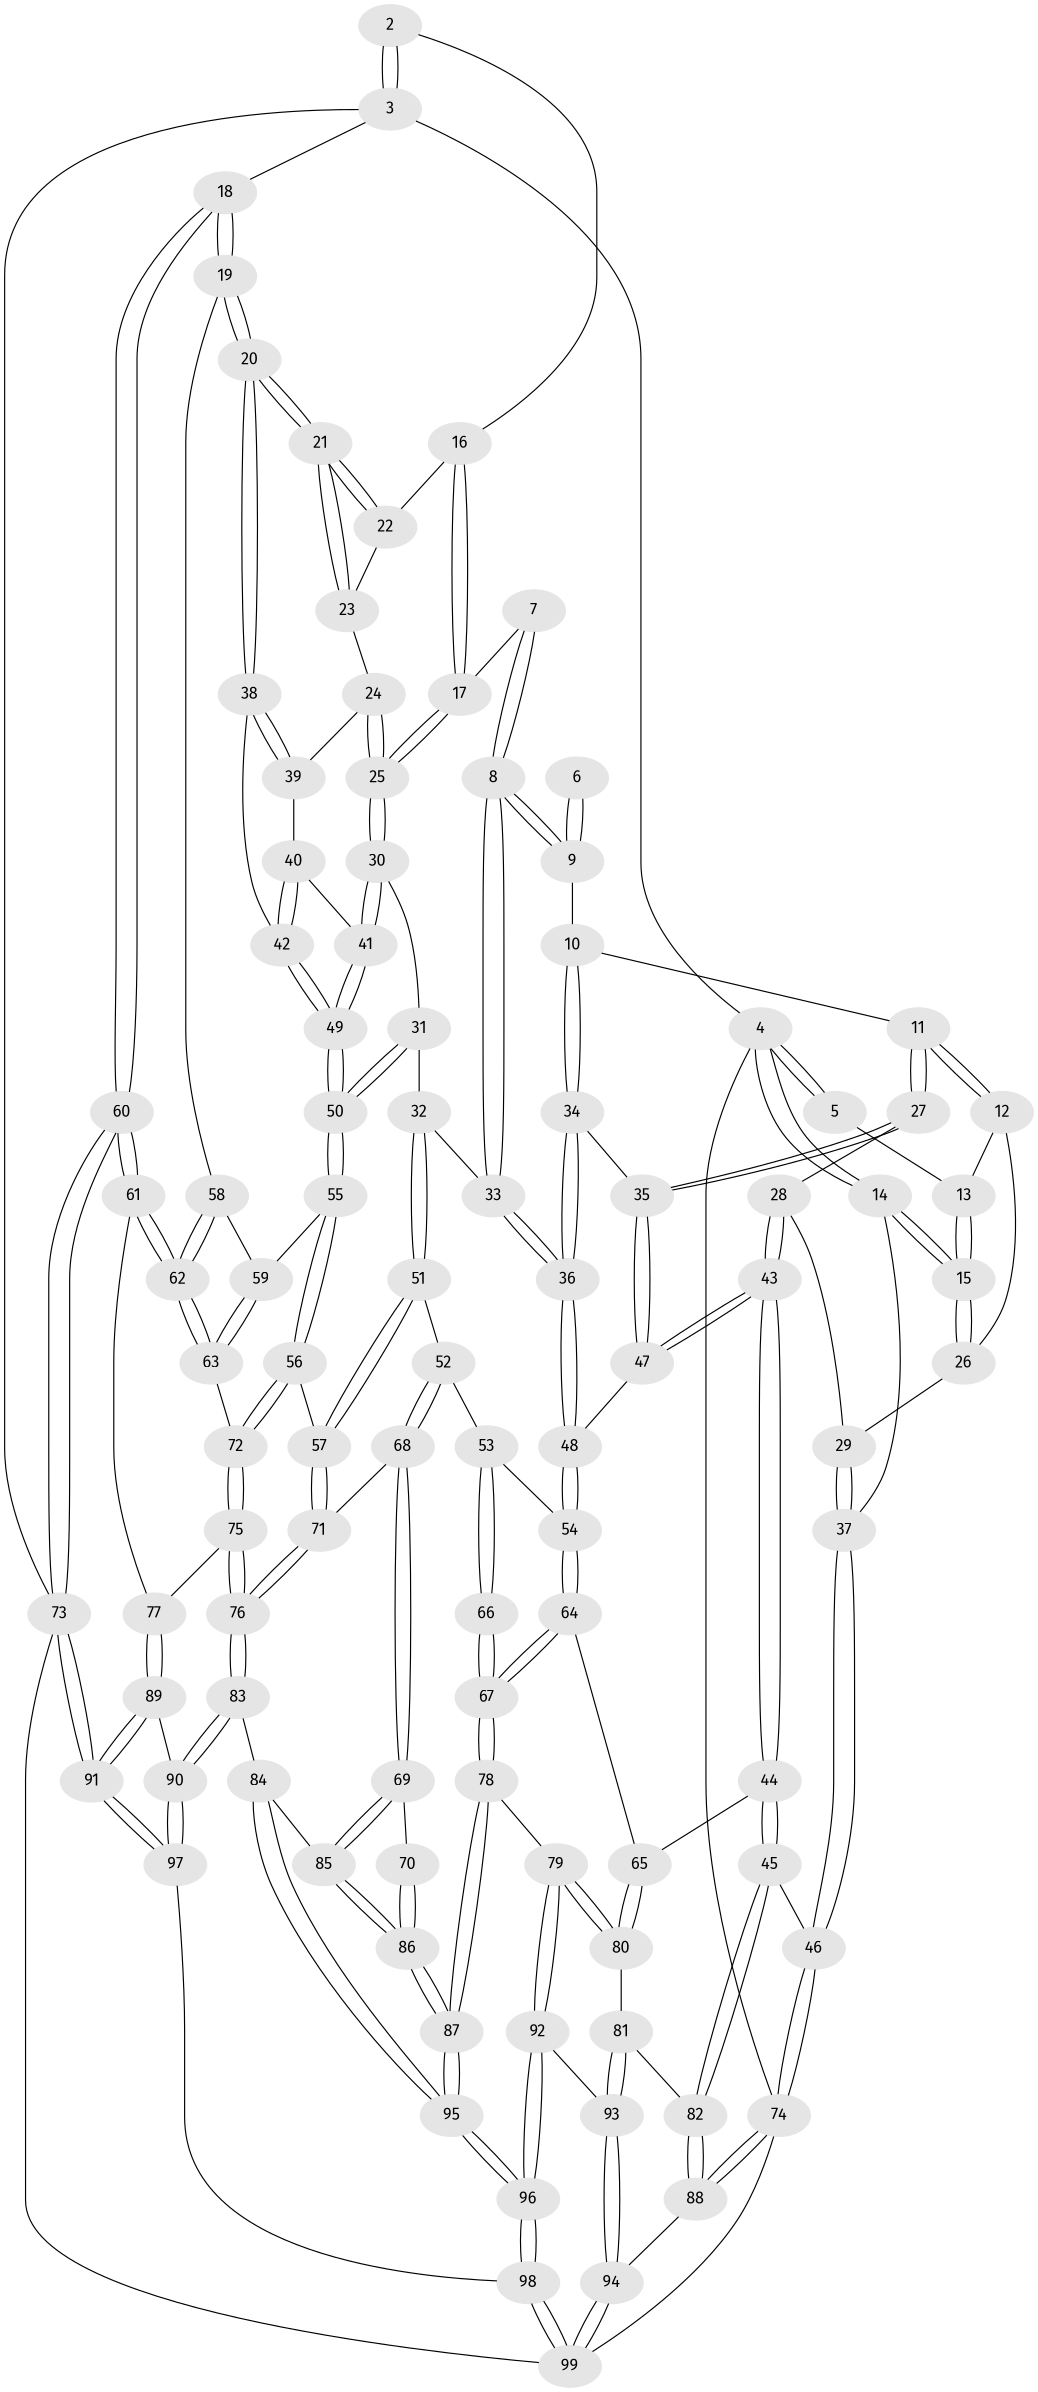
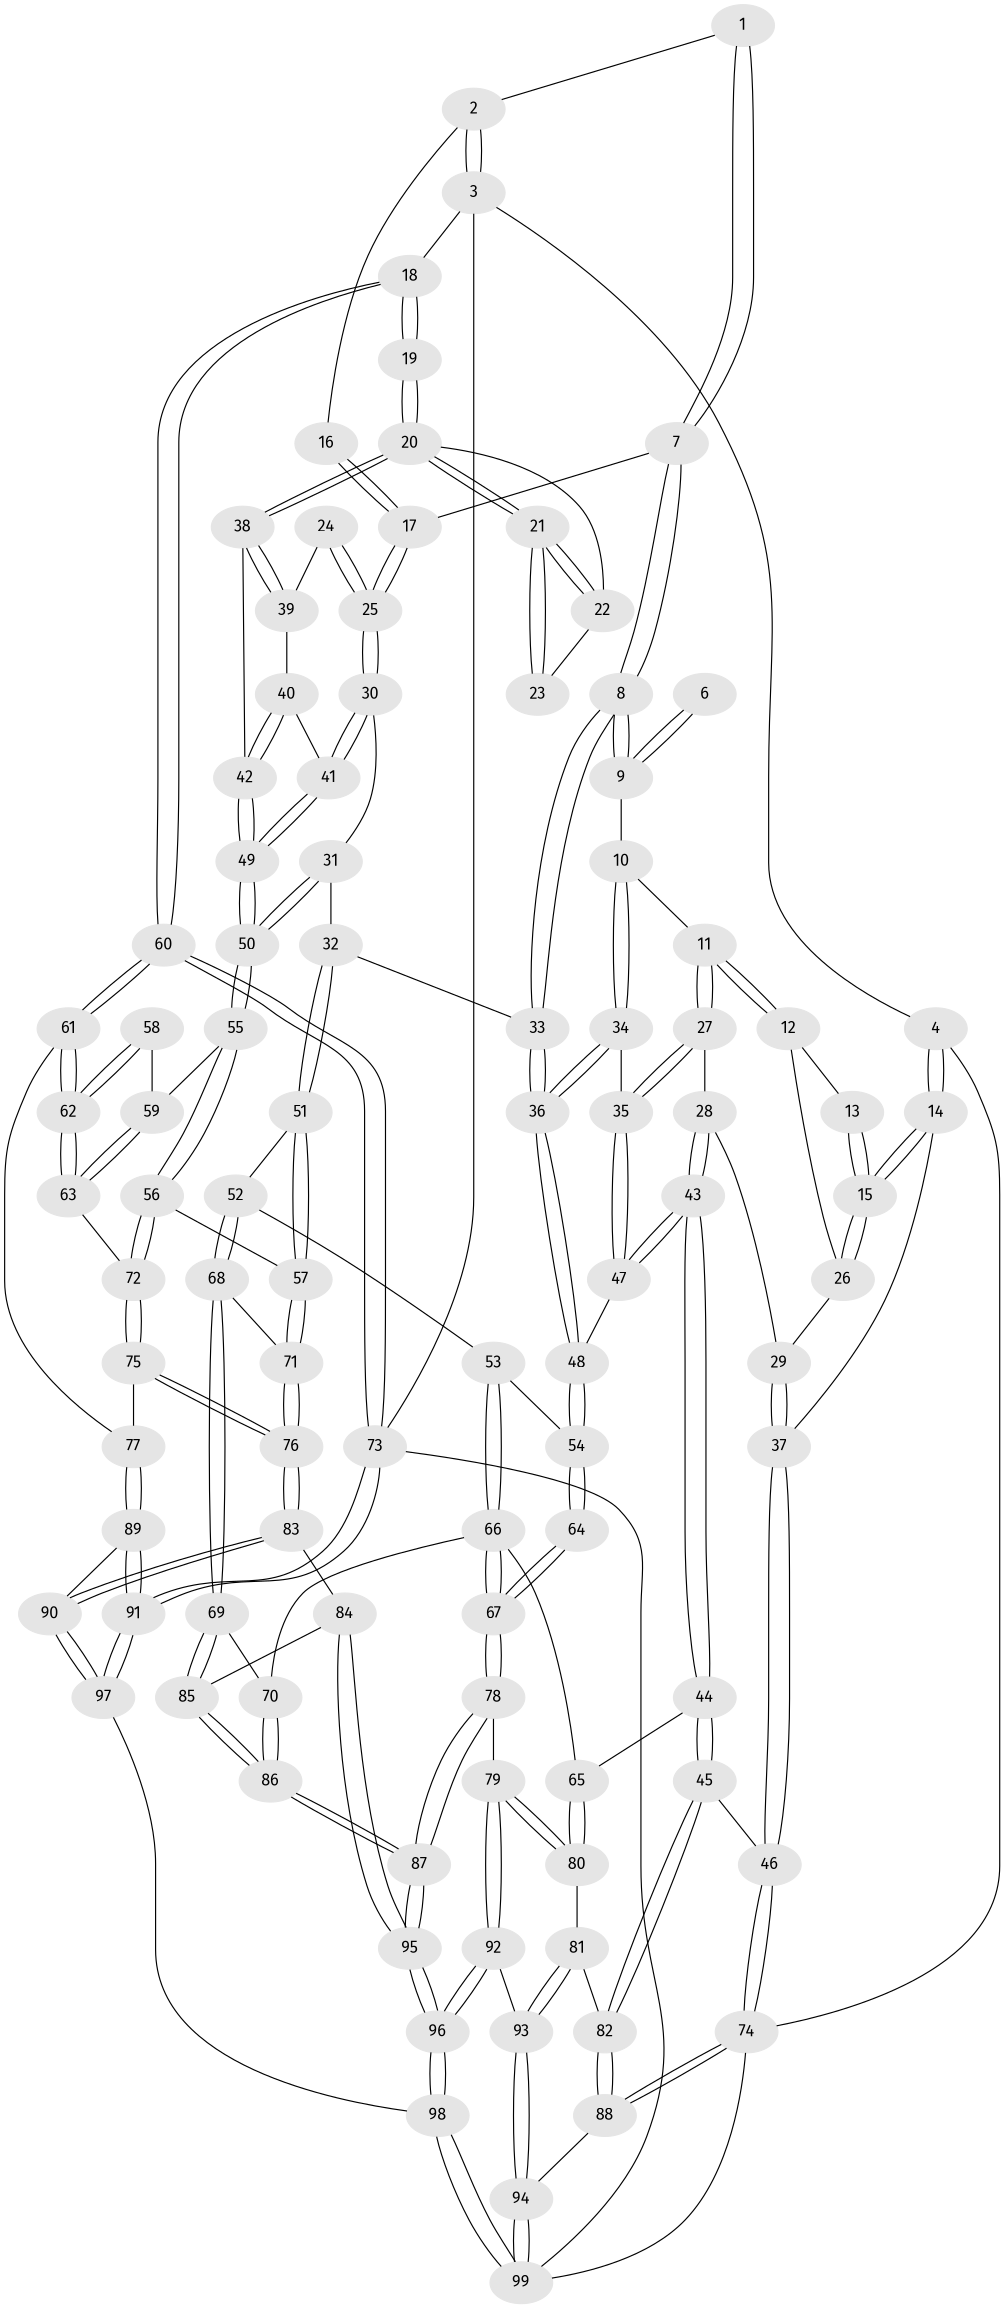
none -> (743, 26)
(423, 485) -> (560, 489)
(361, 653) -> none
(186, 735) -> none
(835, 1112) -> none
none -> (338, 1573)
(605, 1739) -> (555, 1650)
